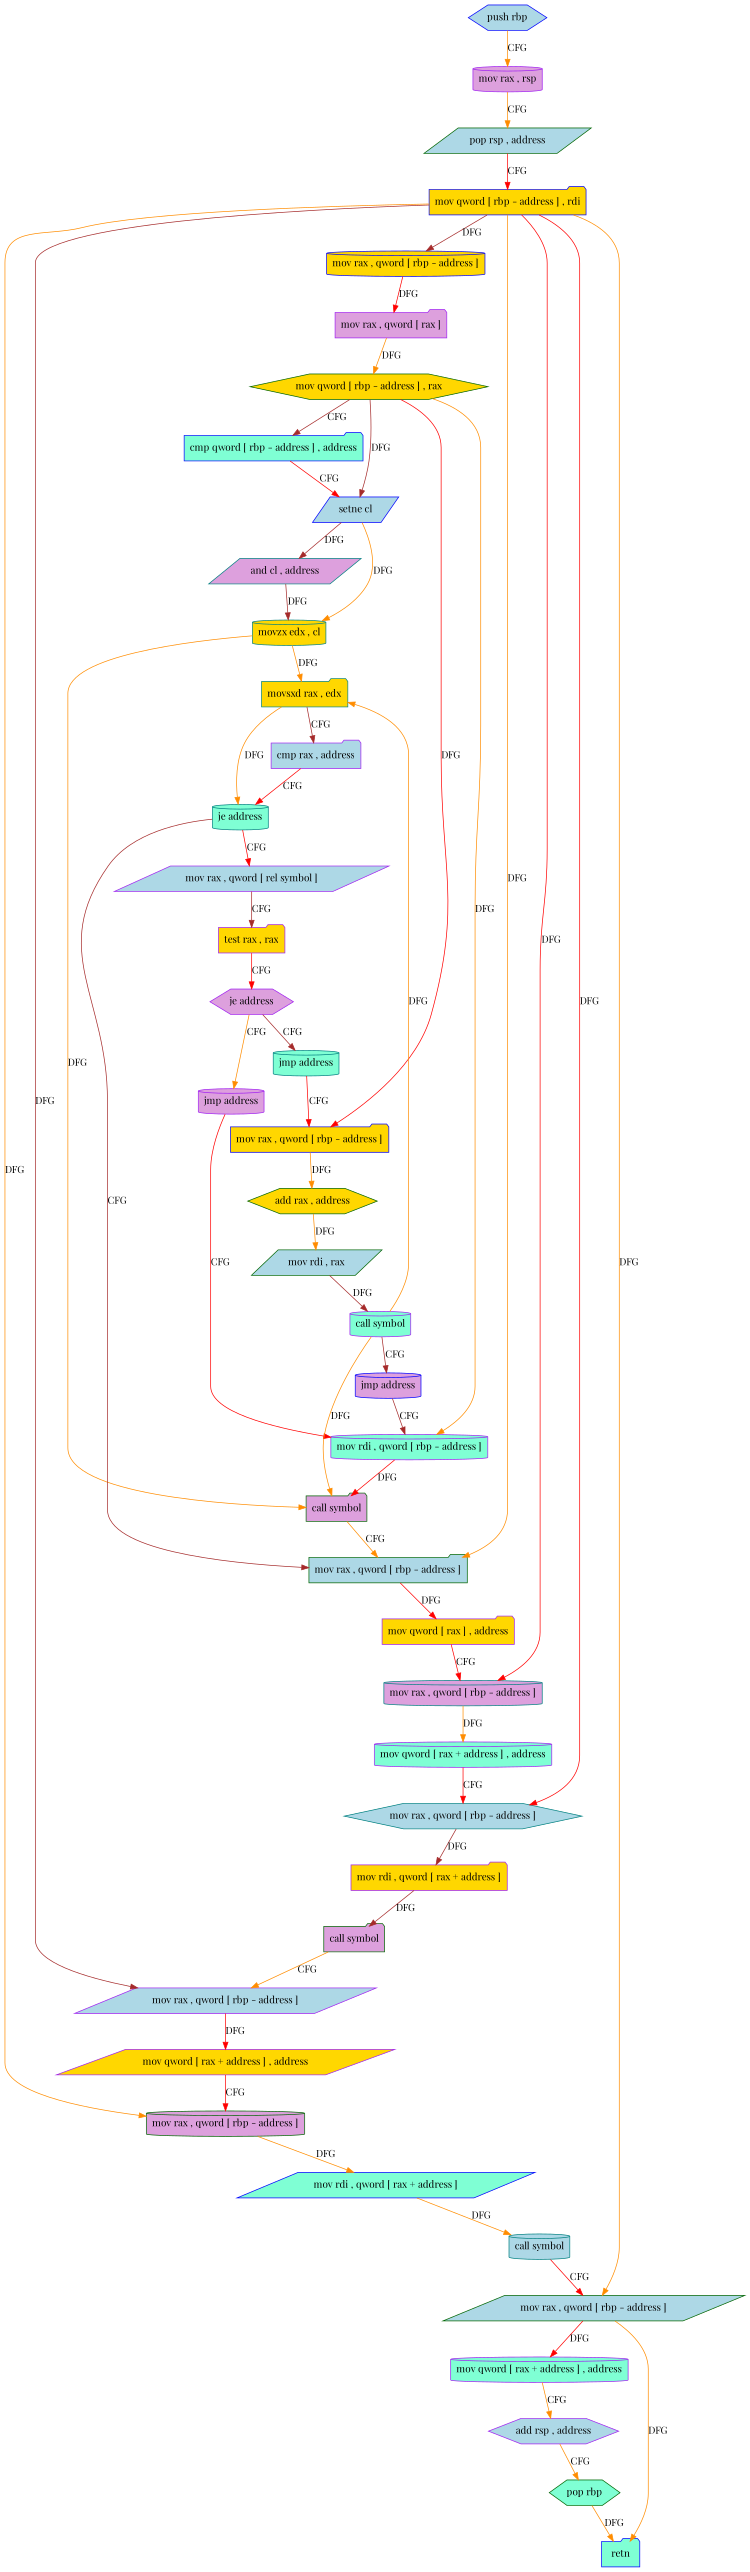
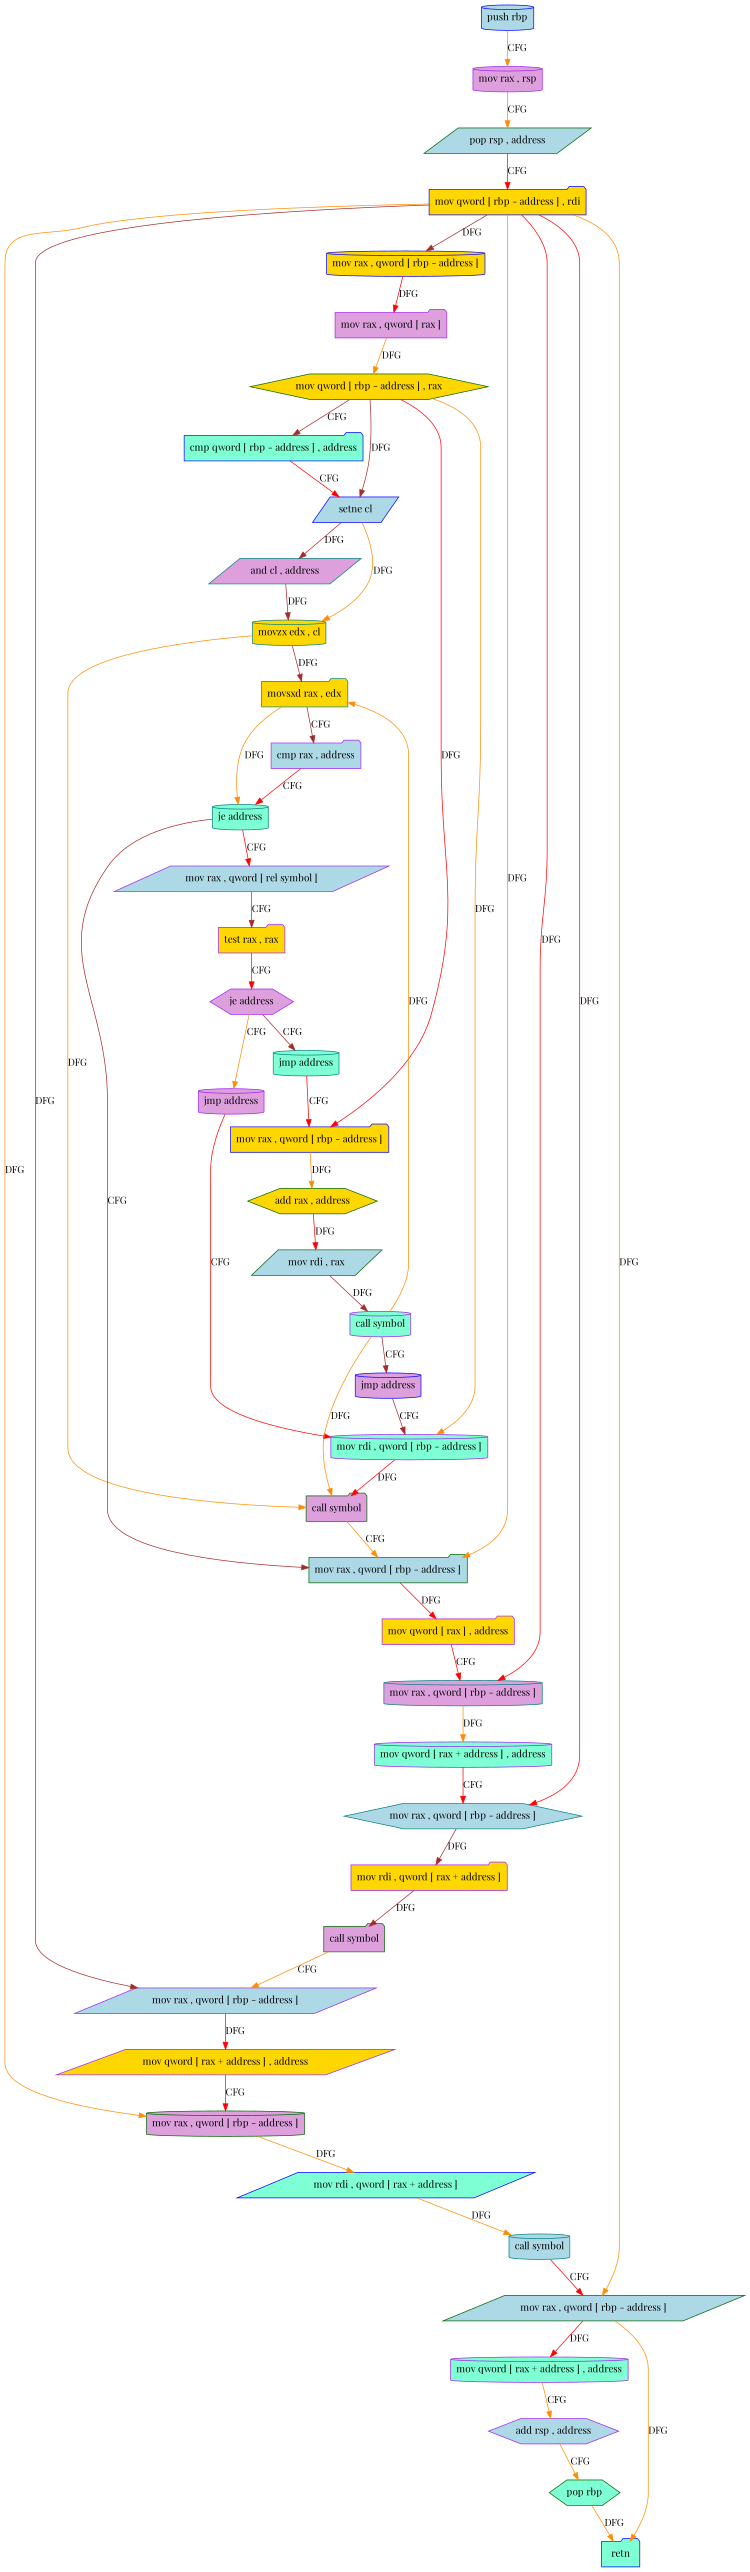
(508, 18) -> (508, 18)
(296, 660) -> (296, 660)
(314, 1228) -> (314, 1228)
